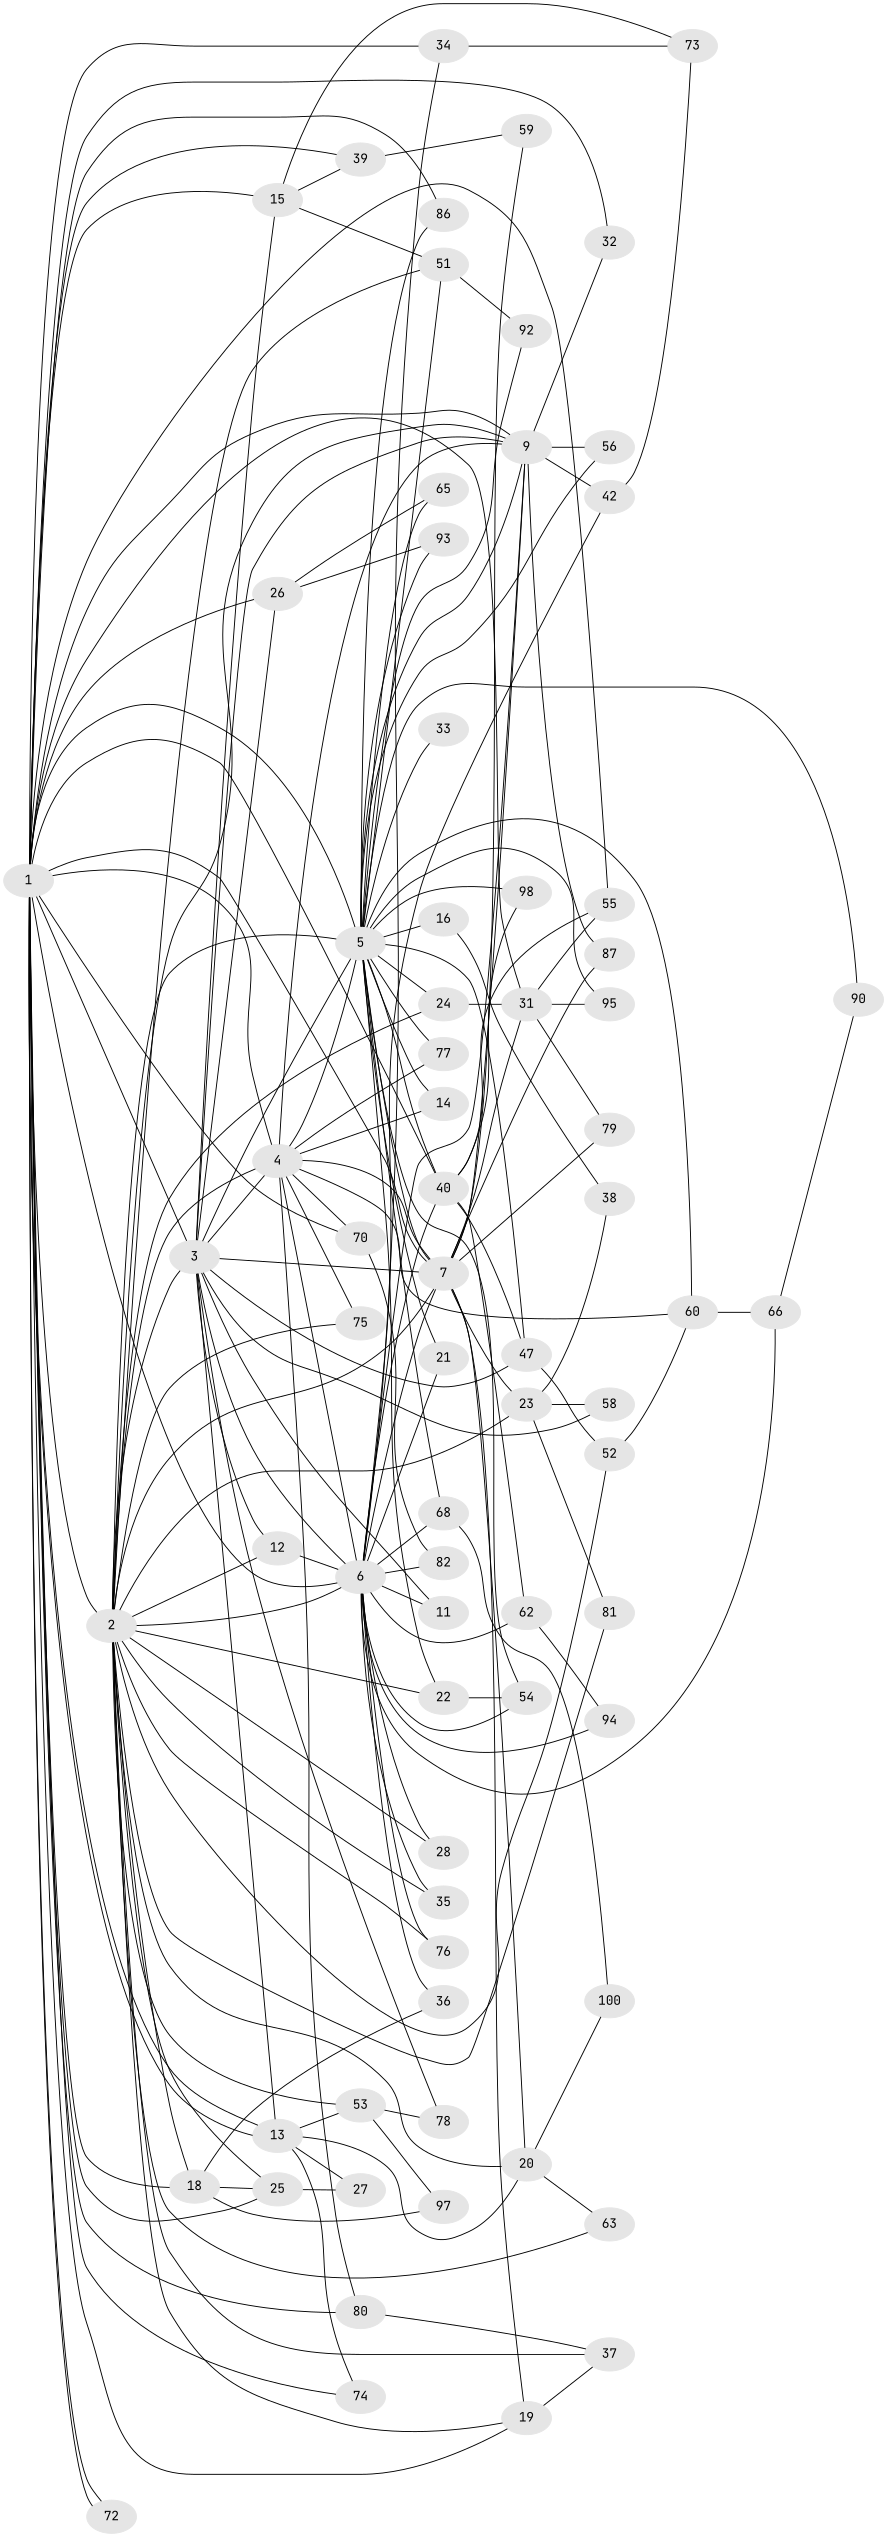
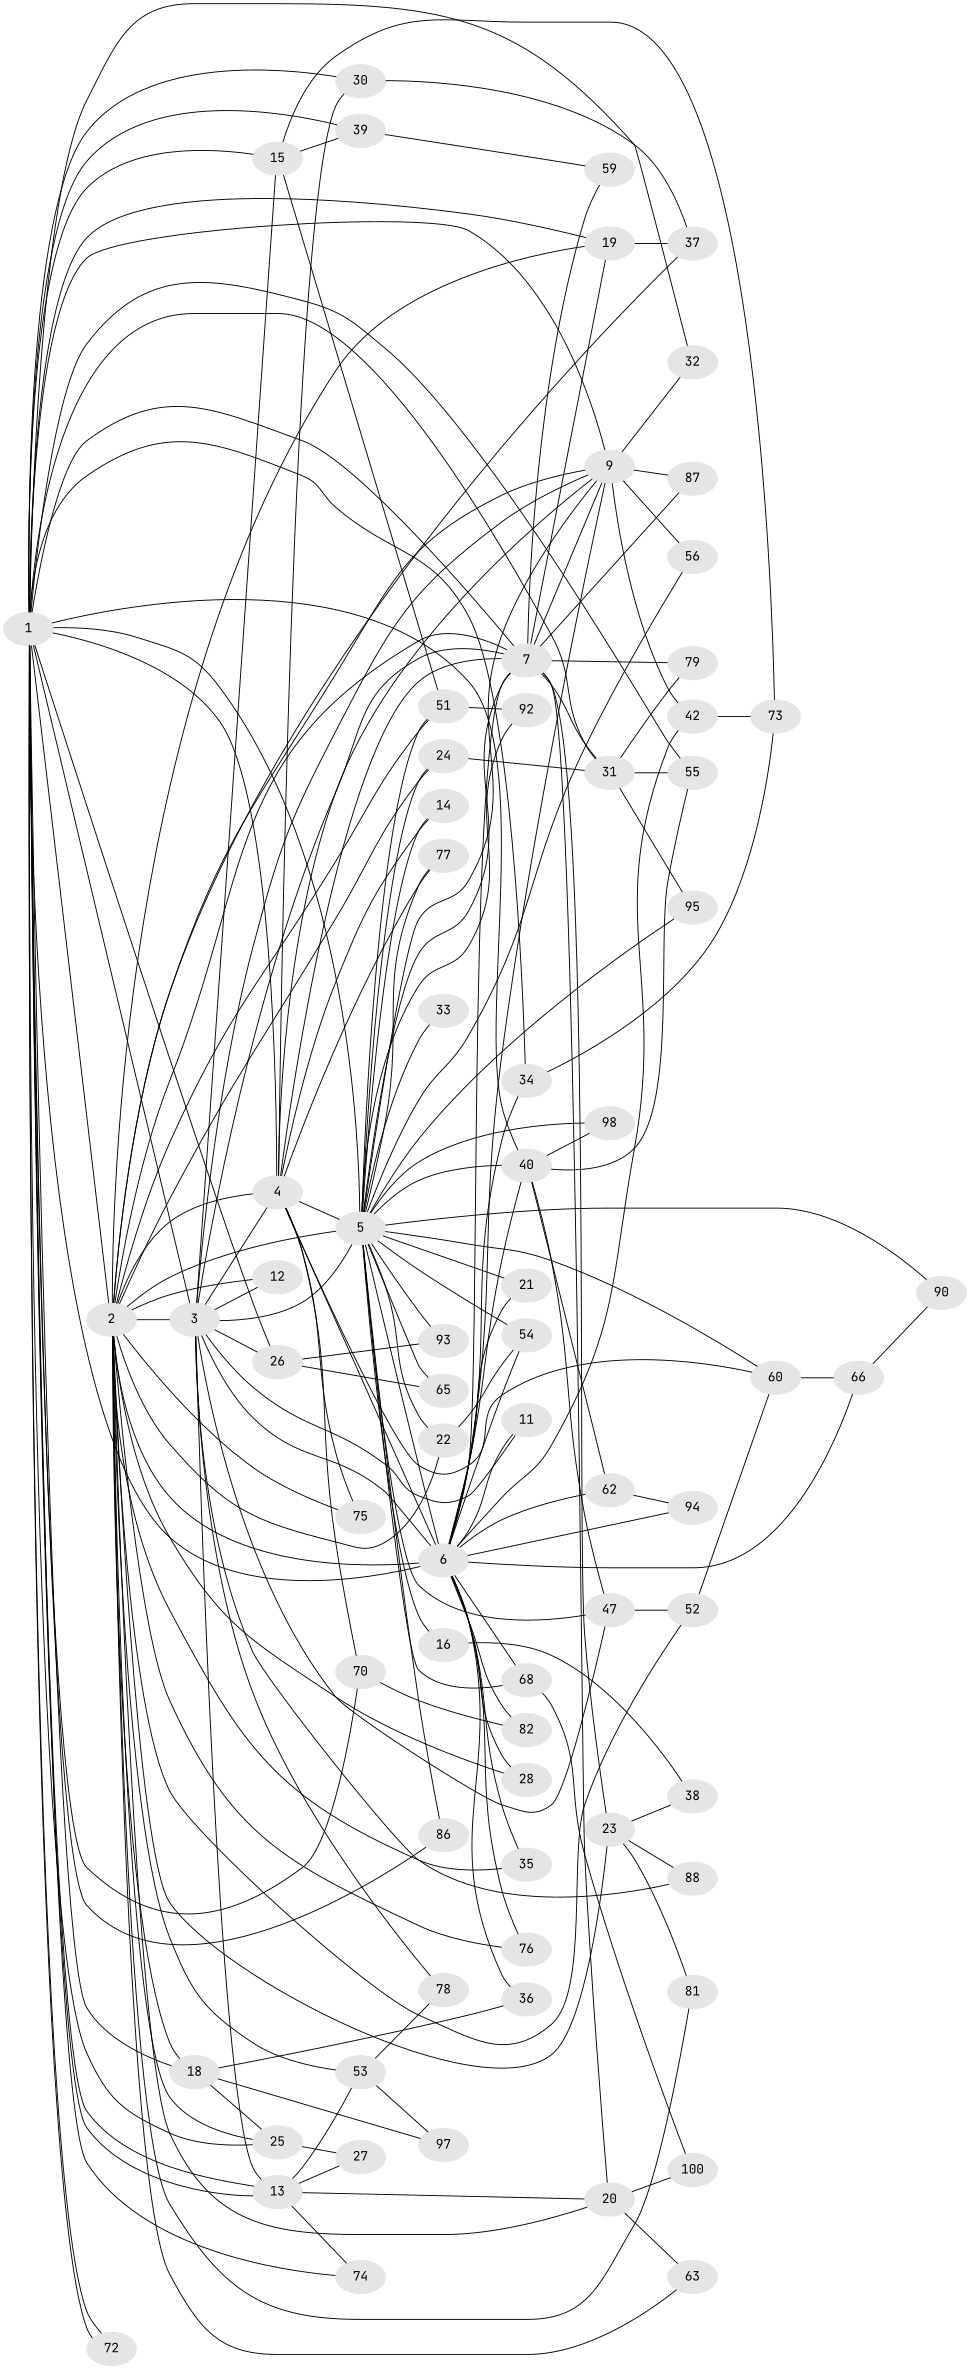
(610, 1405) -> (693, 1879)
(319, 1563) -> (401, 1395)
(361, 2312) -> (361, 81)
